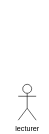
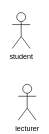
none -> (21, 30)
